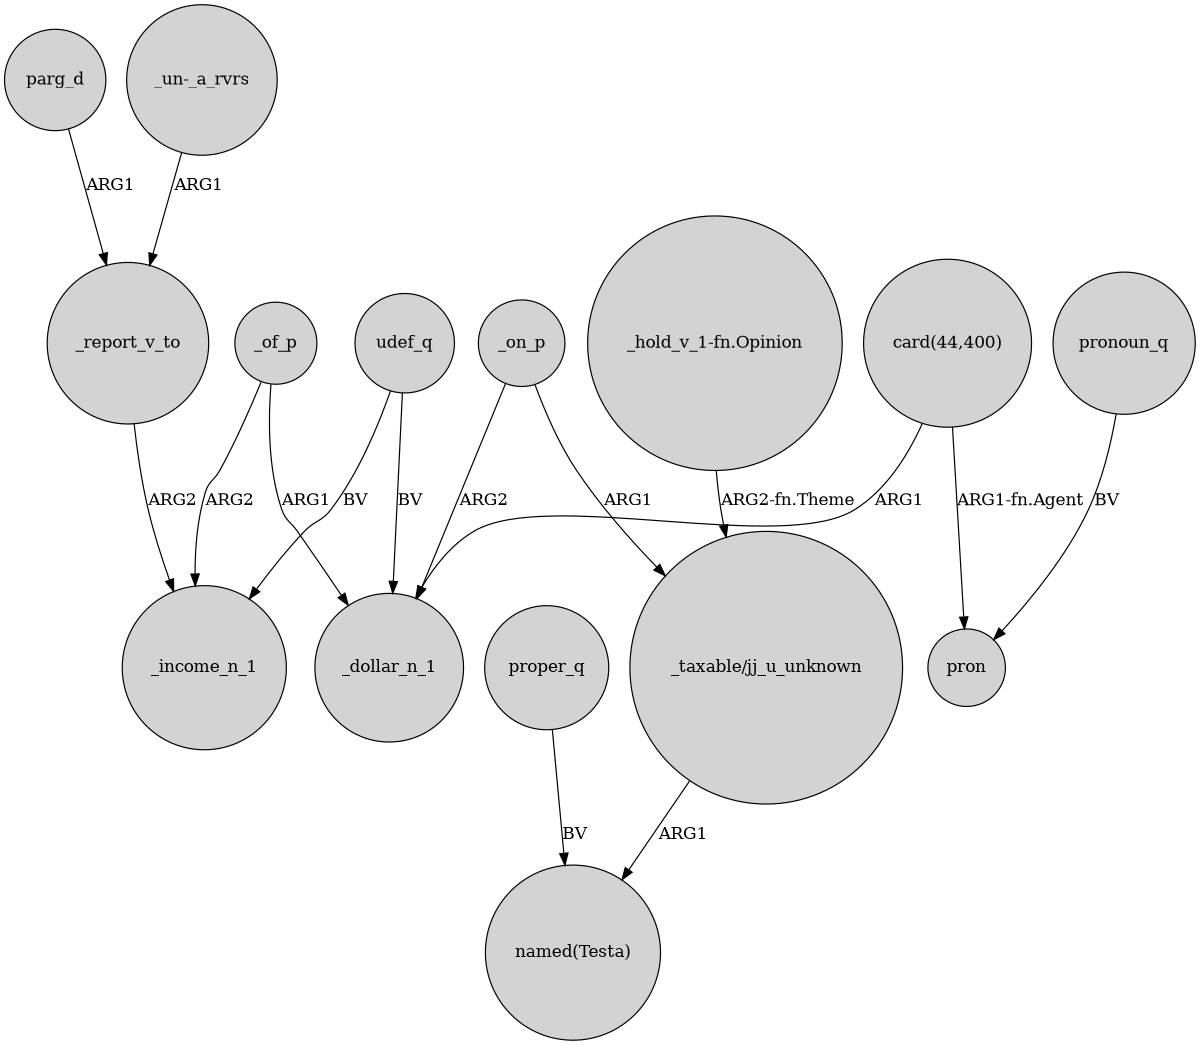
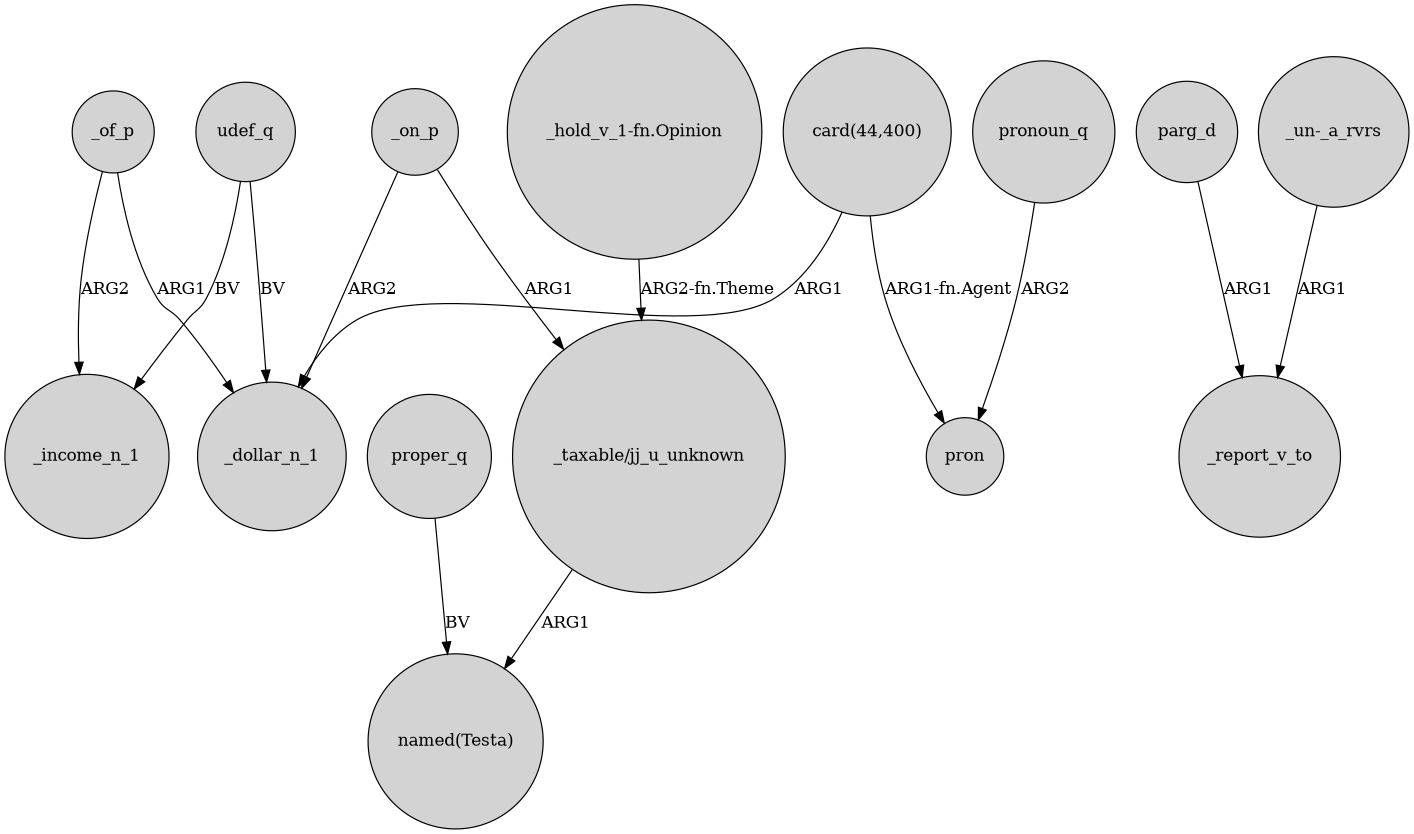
(1107, 501) -> (1046, 290)
(147, 503) -> none
